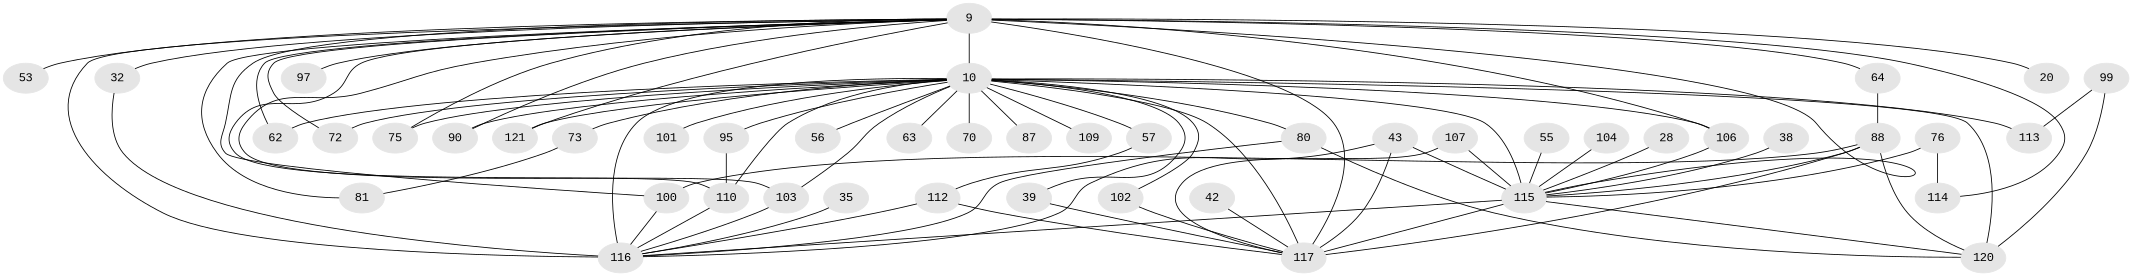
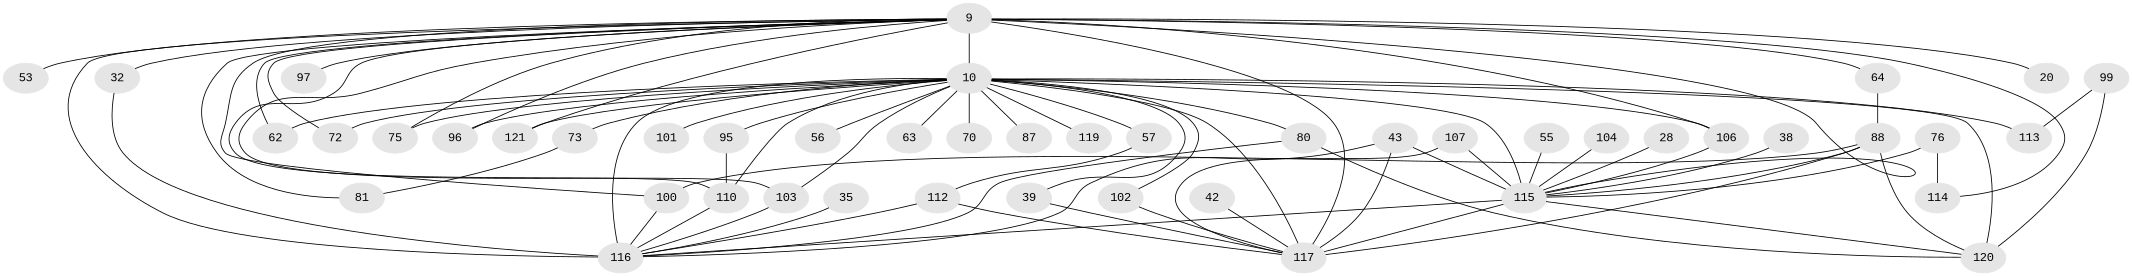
(455, 138) -> (455, 138)
(1089, 138) -> (1089, 138)
